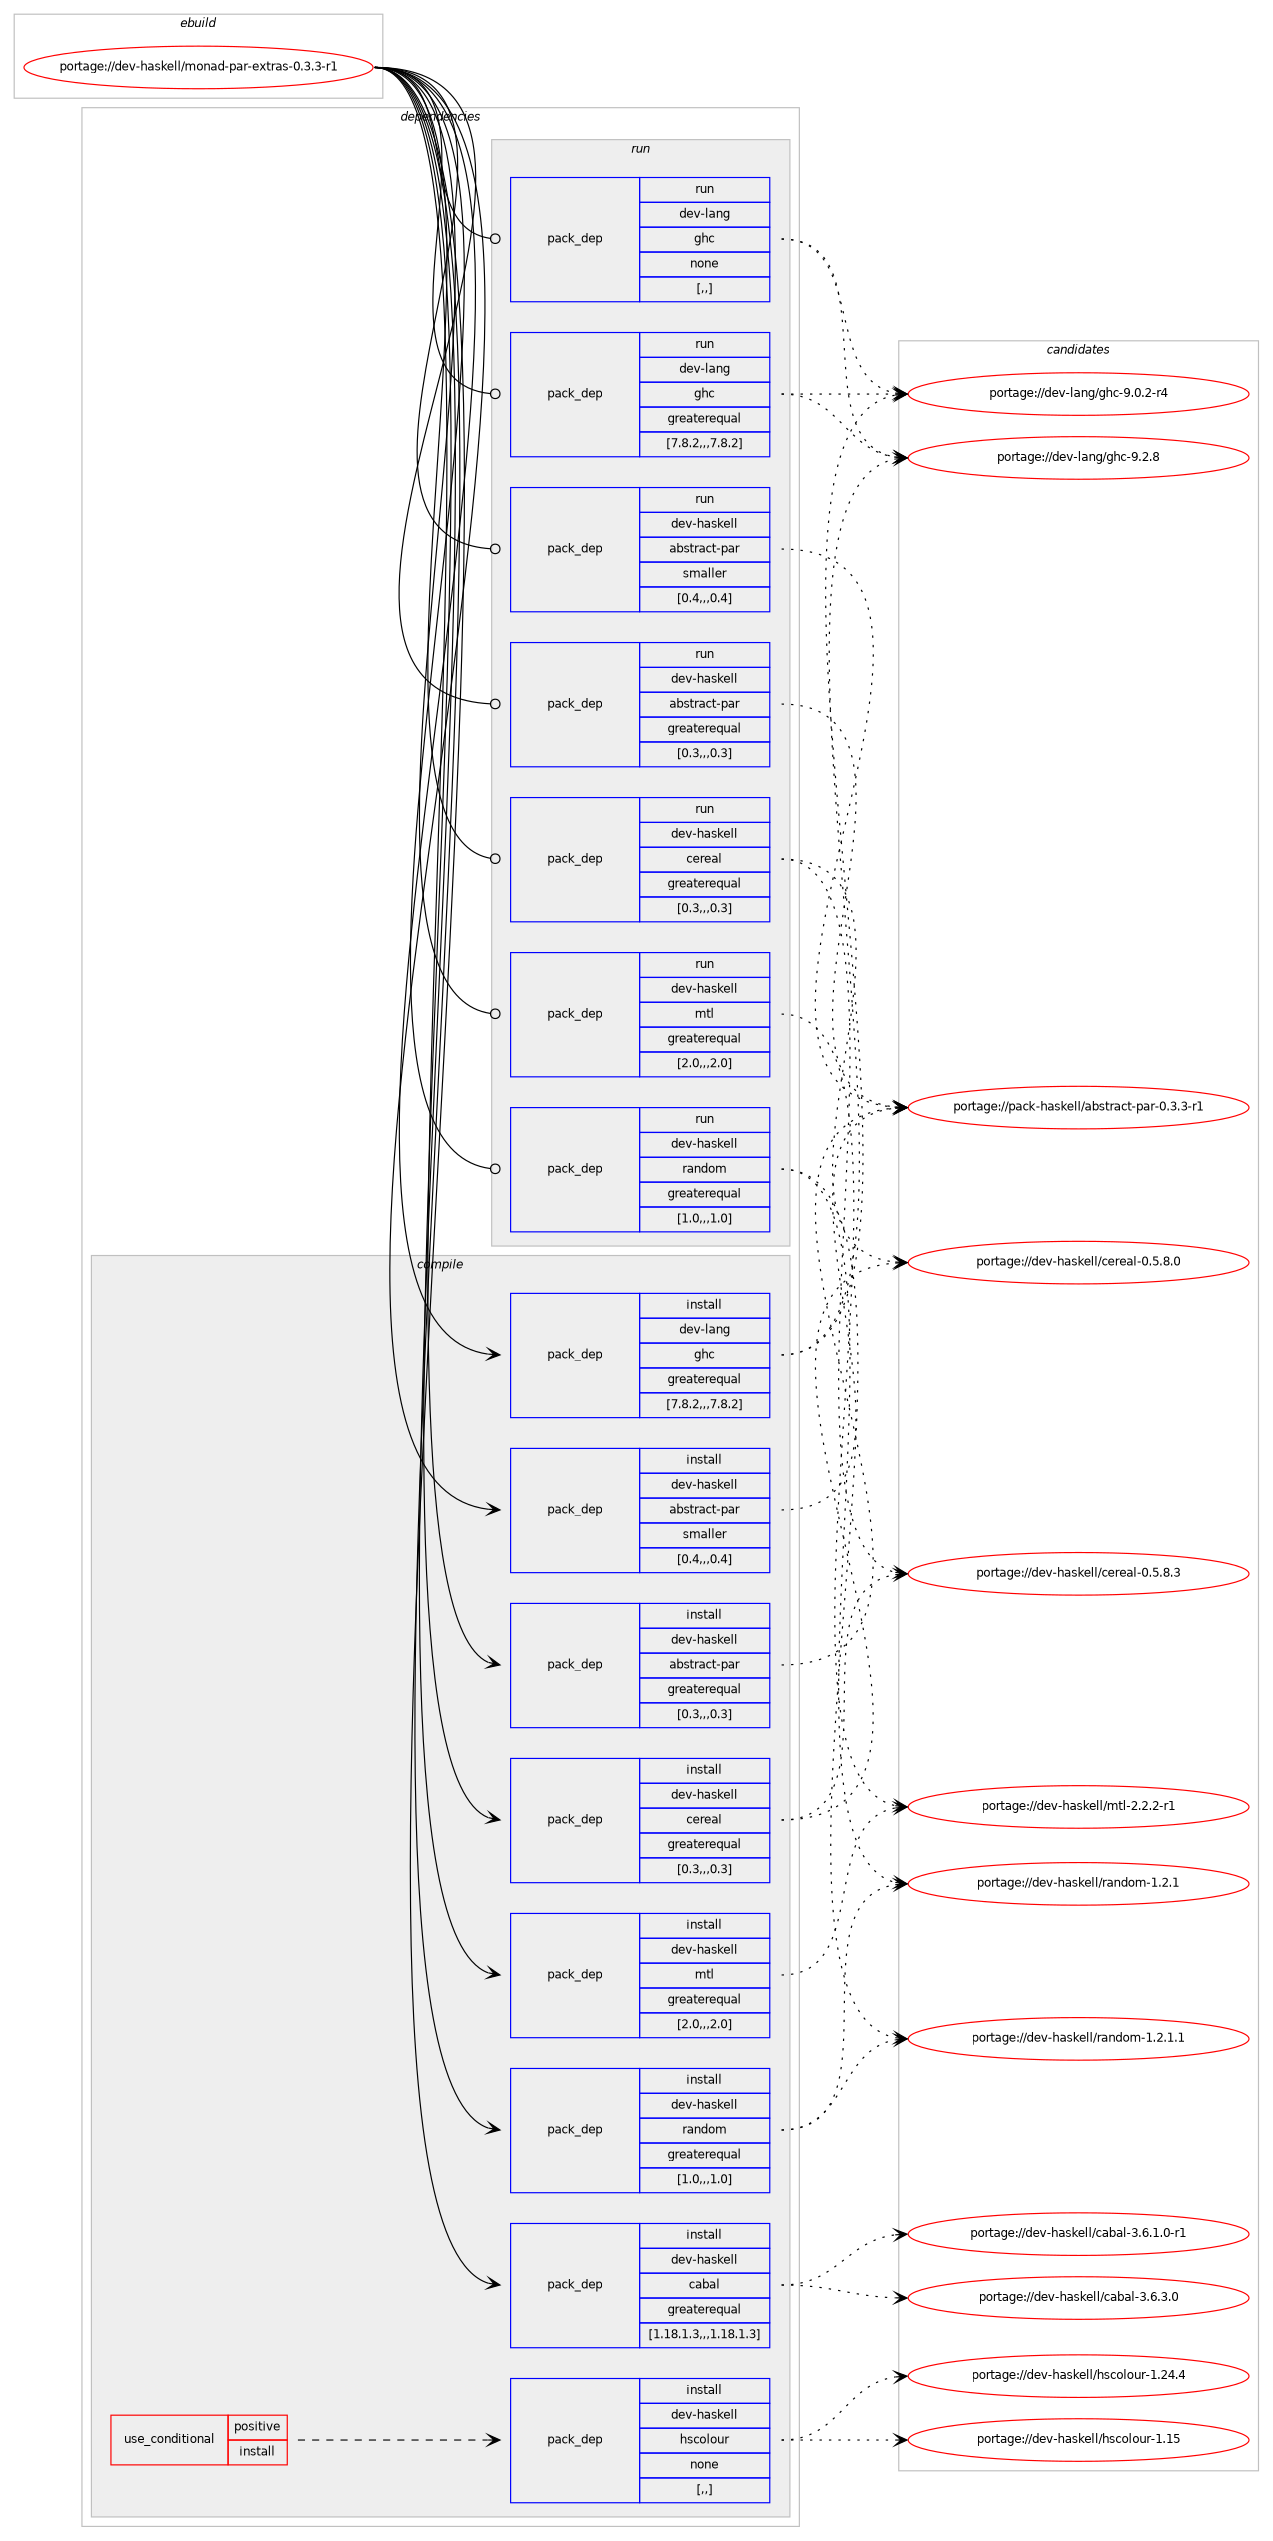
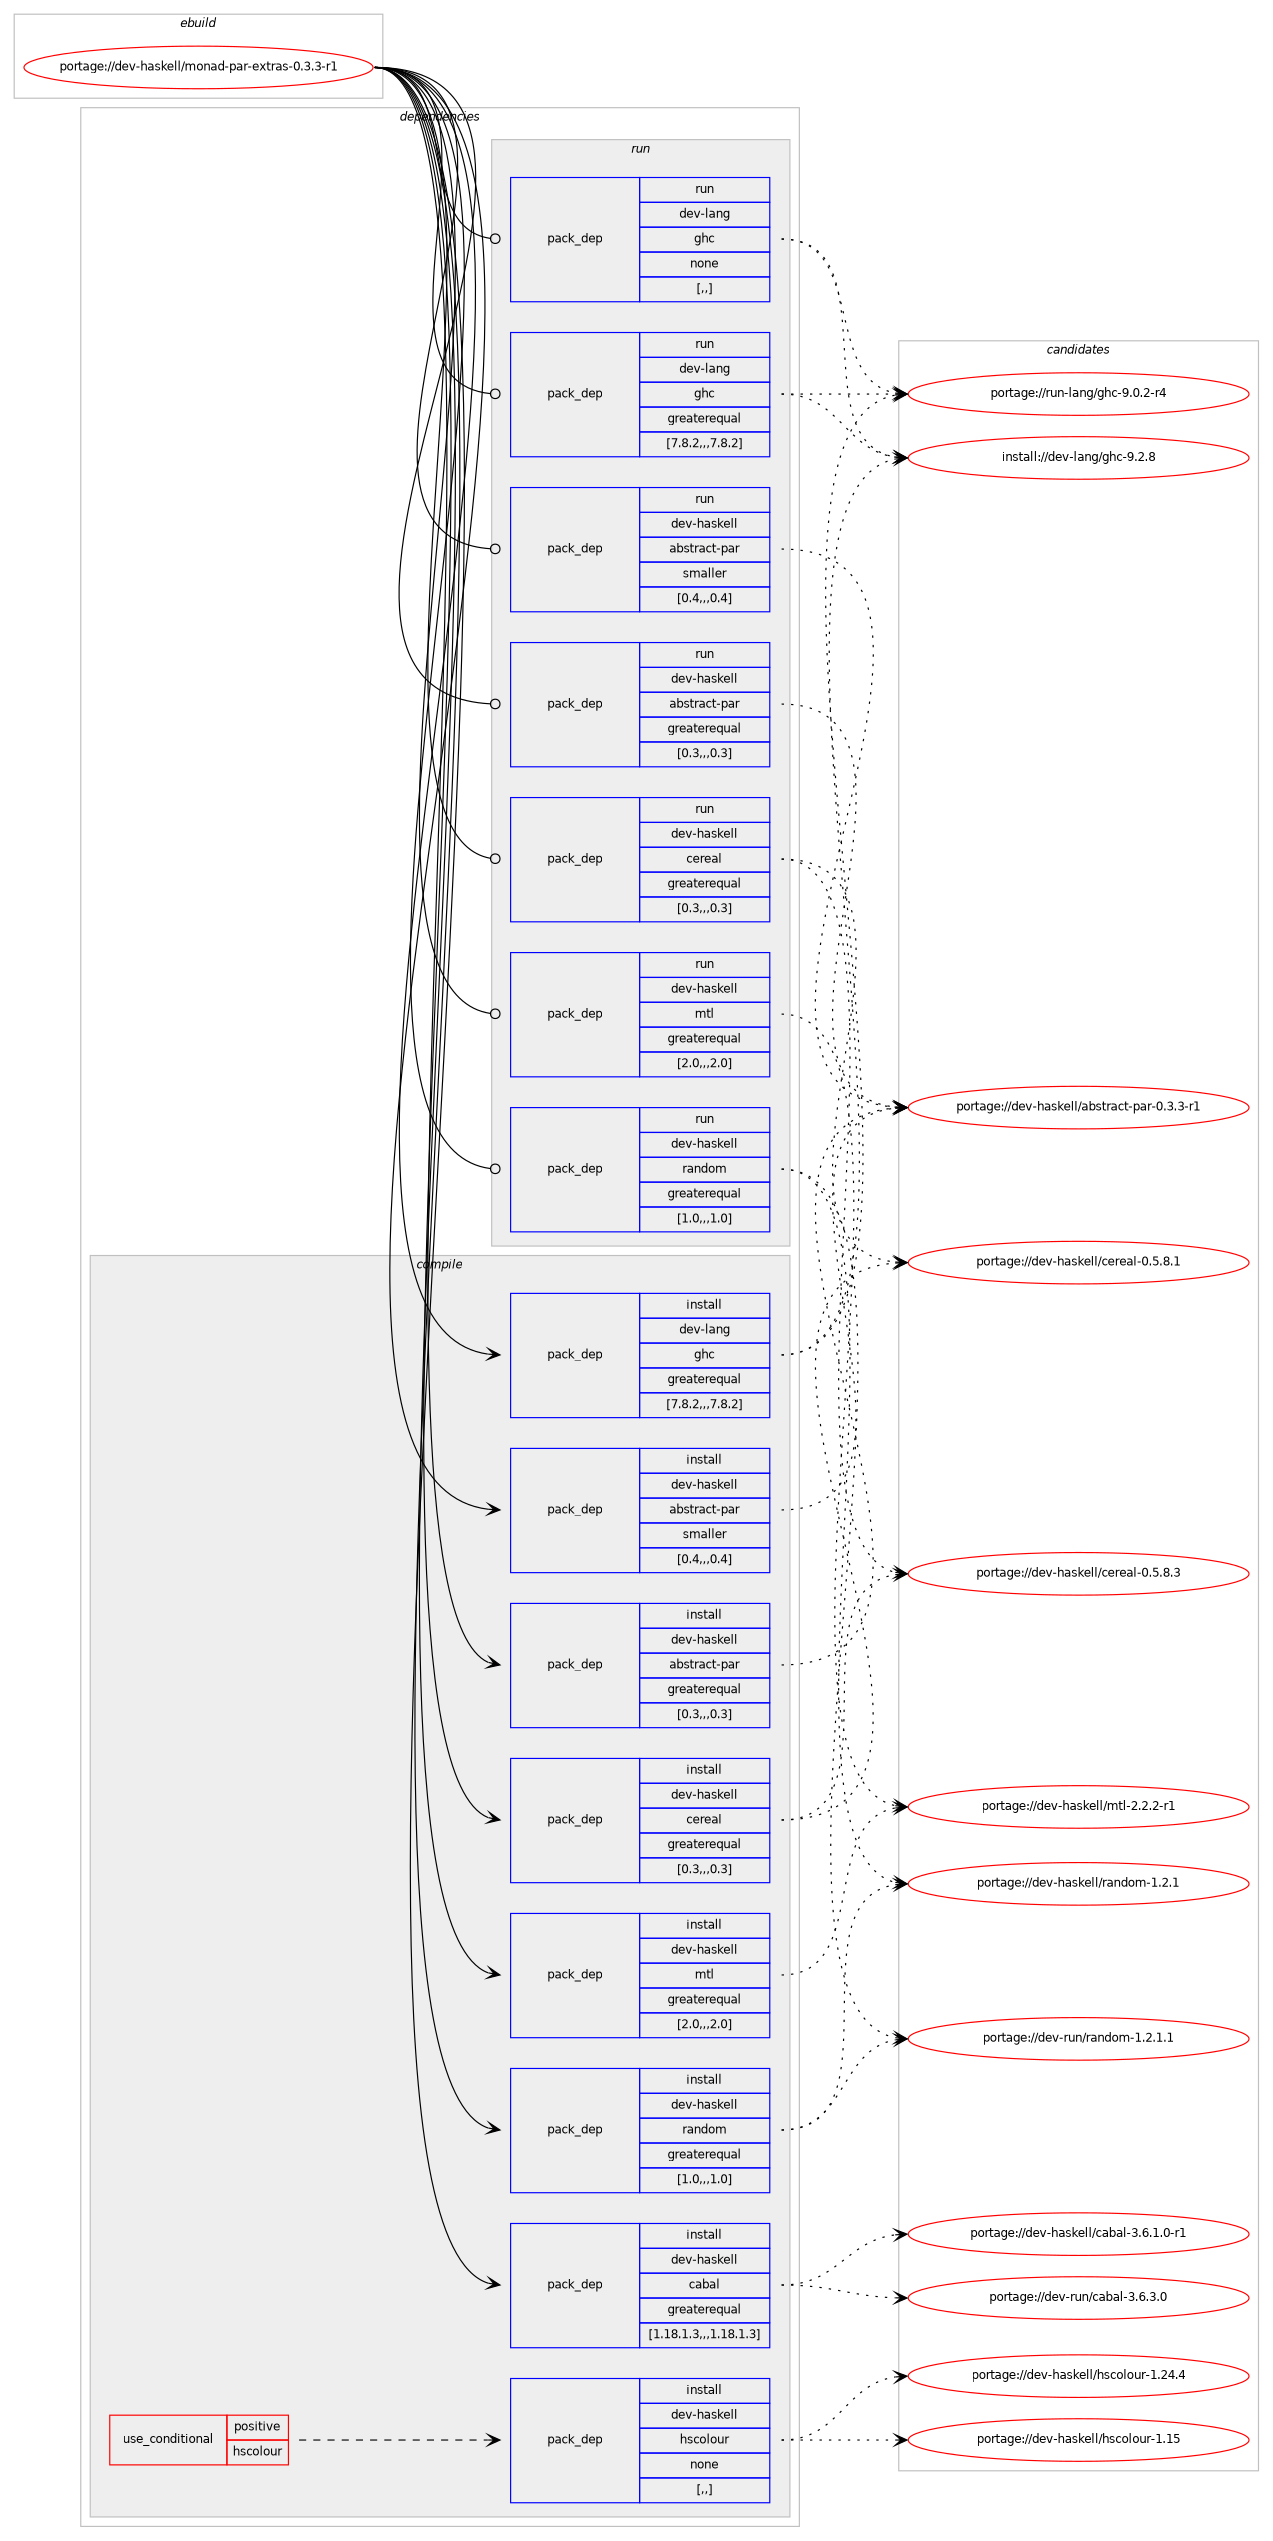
(1079, 394) -> (1079, 394)
(1079, 458) -> (1079, 458)
(1079, 1108) -> (1079, 1108)
(1079, 1263) -> (1079, 1263)
(1079, 2039) -> (1079, 2039)
(1079, 2298) -> (1079, 2298)
(258, 2452) -> (258, 2452)
